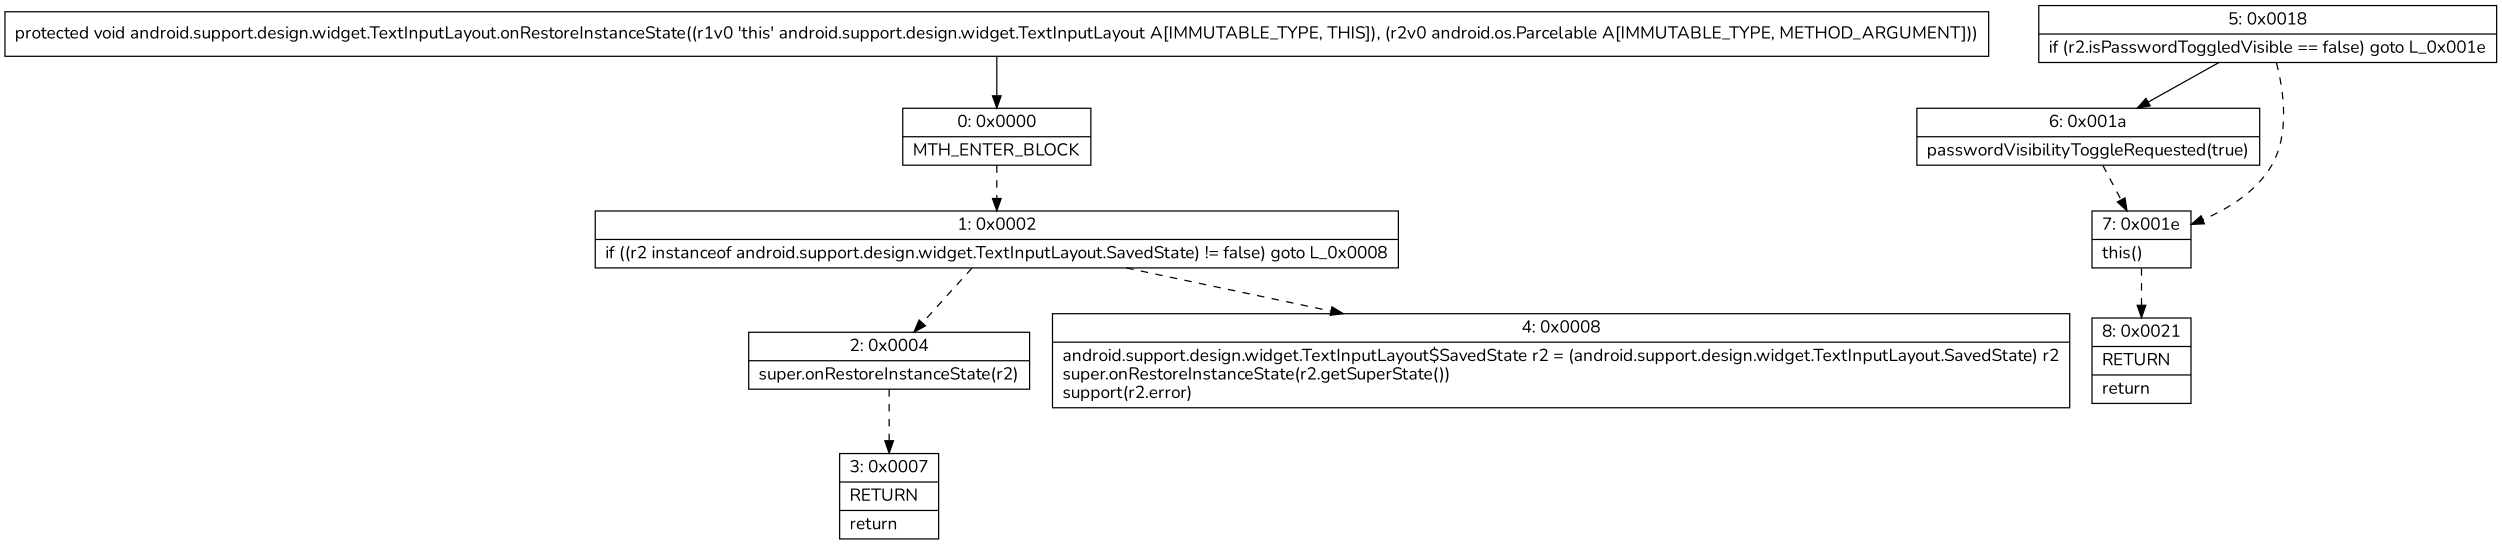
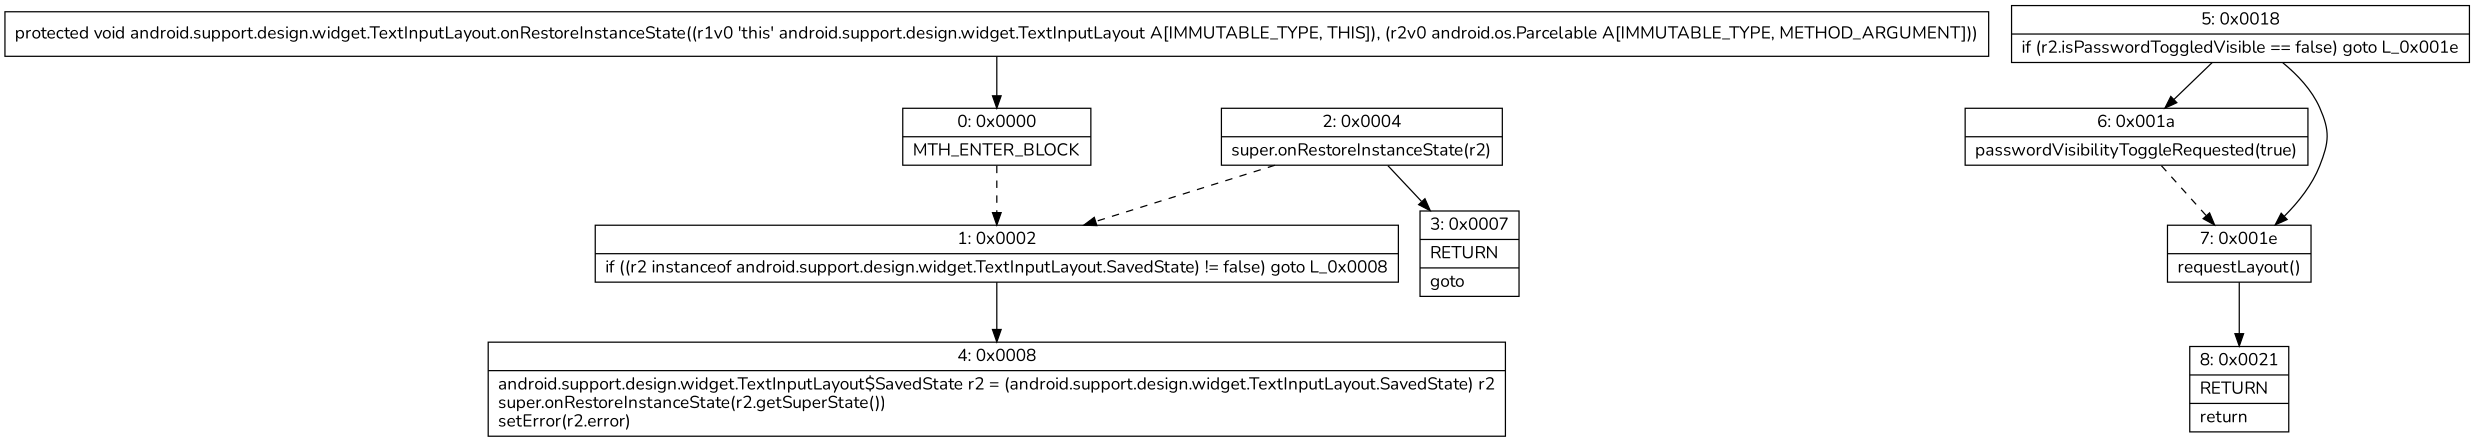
(2275, 158) -> (2327, 138)
(2123, 253) -> (2239, 267)
(2141, 287) -> (2239, 308)
(1228, 289) -> (997, 306)
(947, 295) -> (1185, 193)
(1128, 393) -> (565, 421)
(889, 415) -> (1405, 184)
(874, 524) -> (1447, 282)
